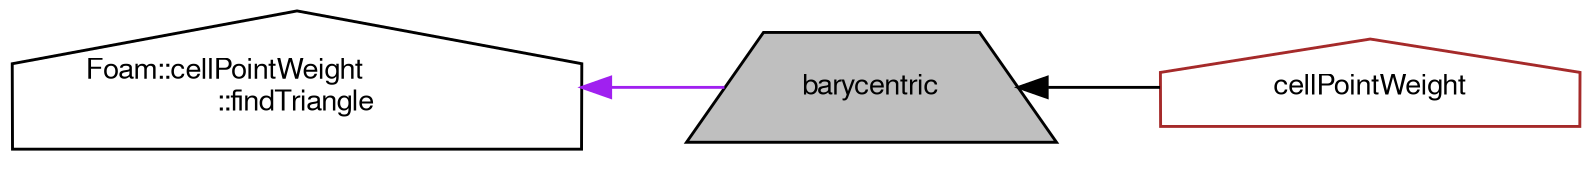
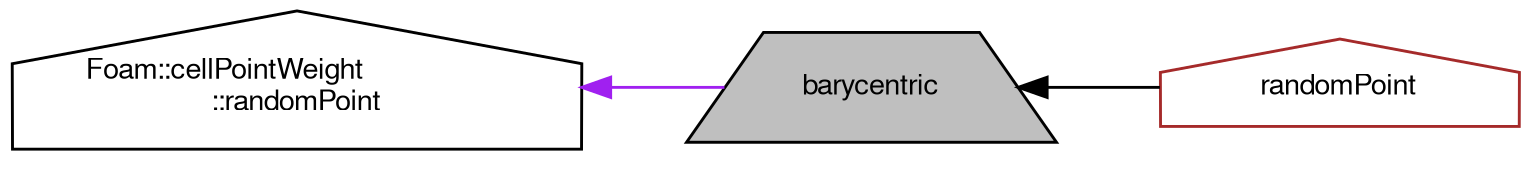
(297, 87) -> (297, 87)
(1370, 87) -> (1340, 87)
